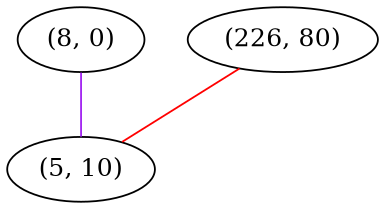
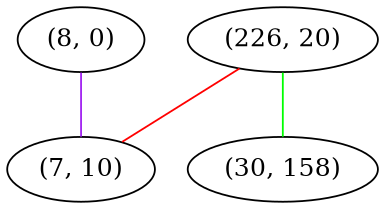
(283, 40) -> (283, 40)
(81, 169) -> (81, 169)
none -> (283, 169)
